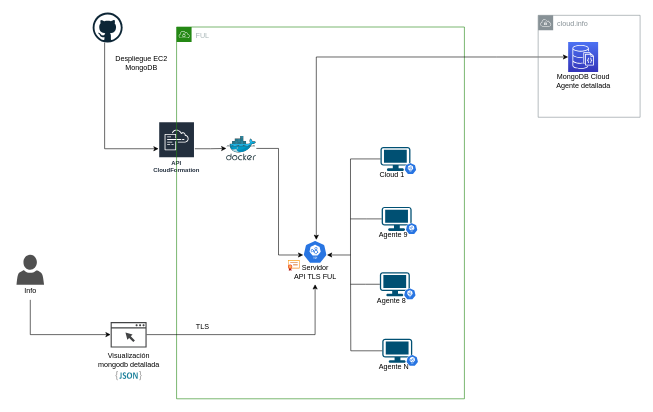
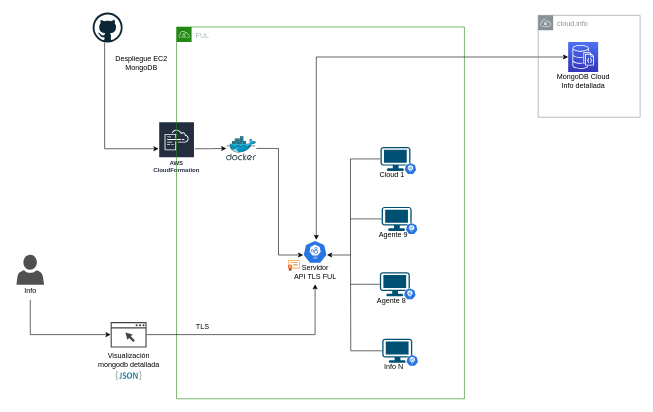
(584, 81) -> (584, 81)
(177, 166) -> (177, 166)
(394, 367) -> (394, 367)
